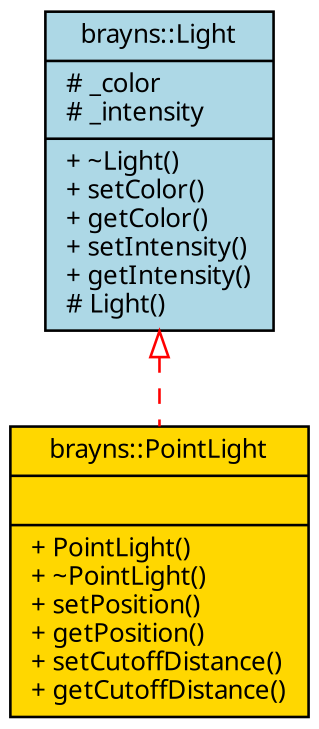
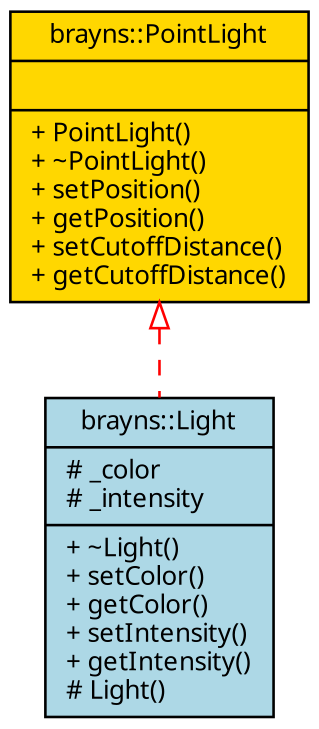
(159, 392) -> (159, 363)
